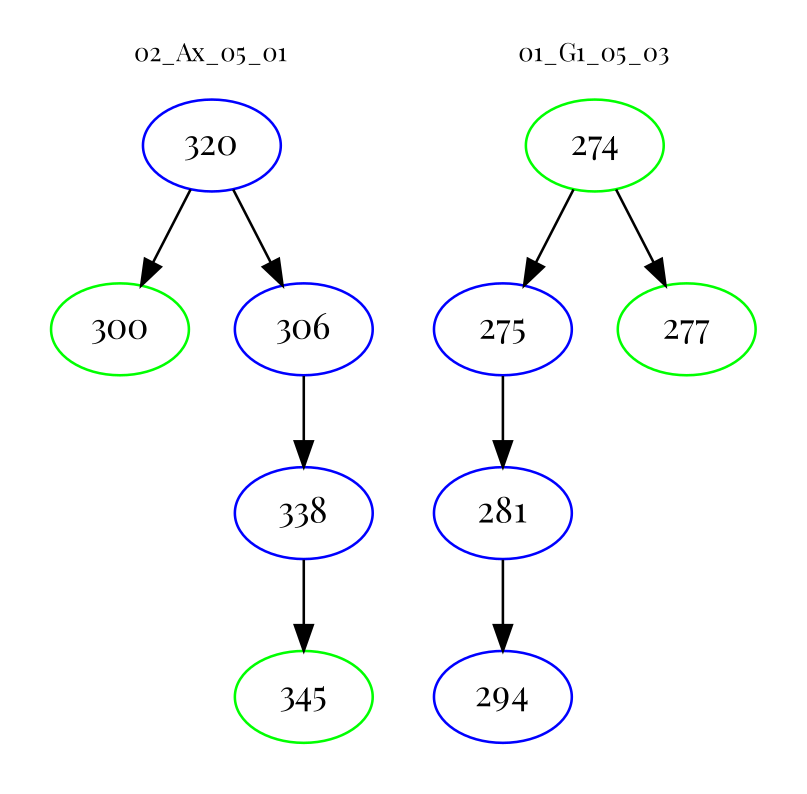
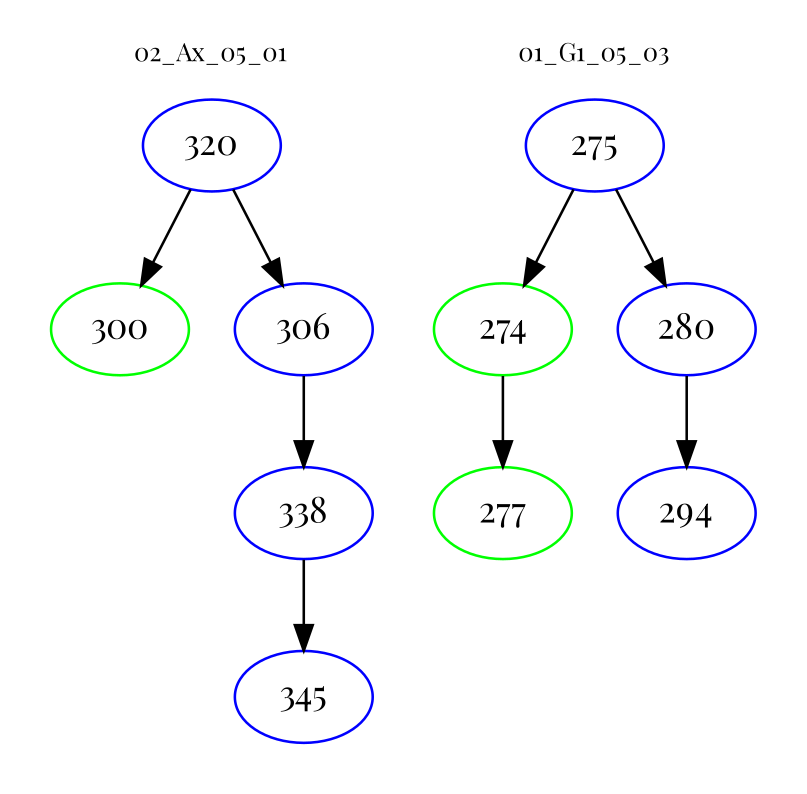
(555, 226) -> (555, 226)
(503, 513) -> (687, 329)
(304, 697) -> (304, 697)
